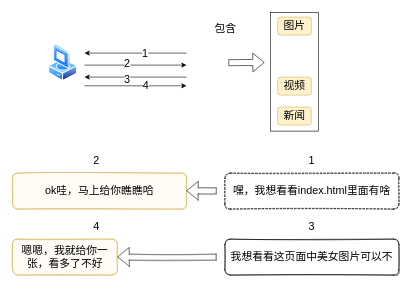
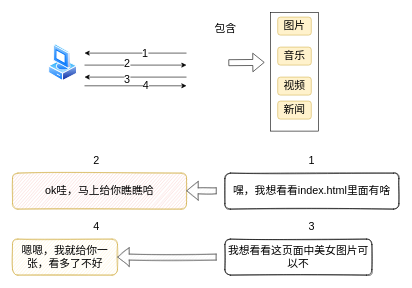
none -> (294, 56)
(294, 116) -> (294, 110)
(99, 191) -> (99, 191)
(312, 191) -> (312, 191)
(312, 257) -> (298, 257)
